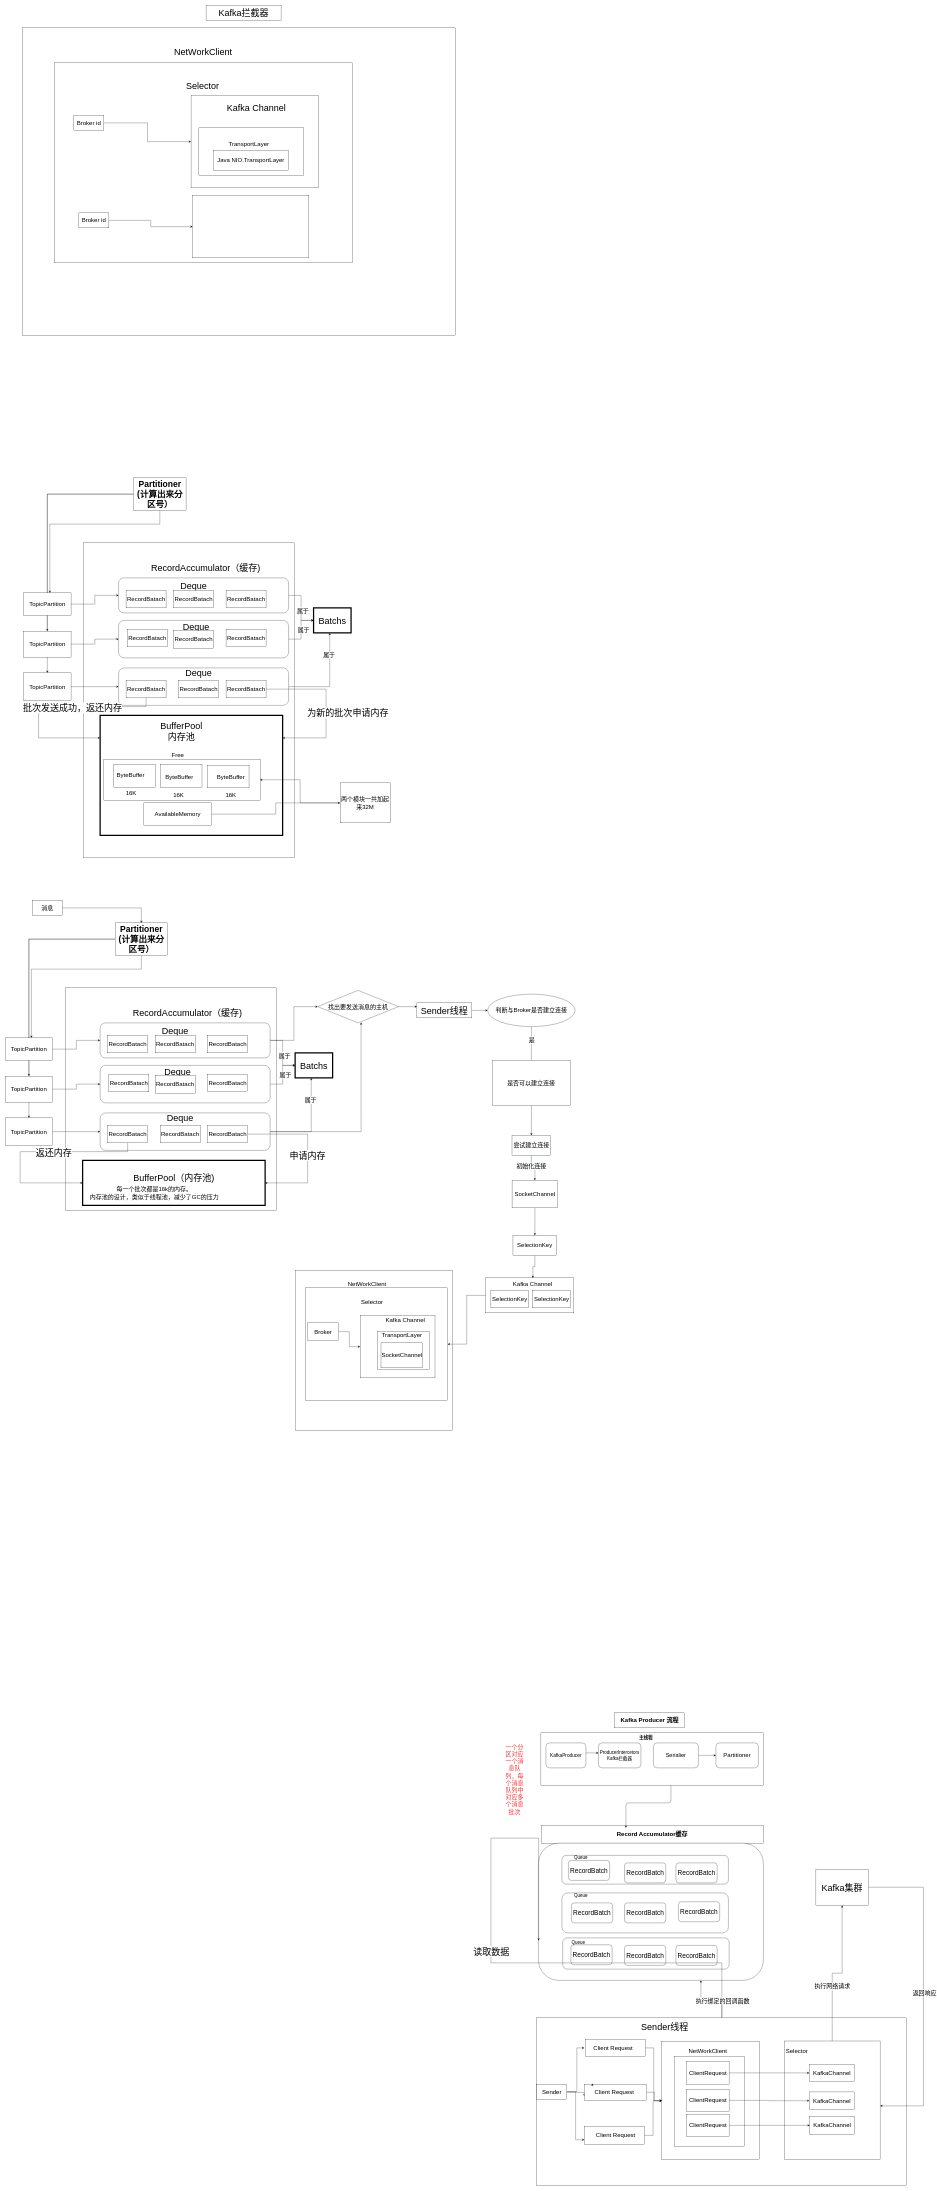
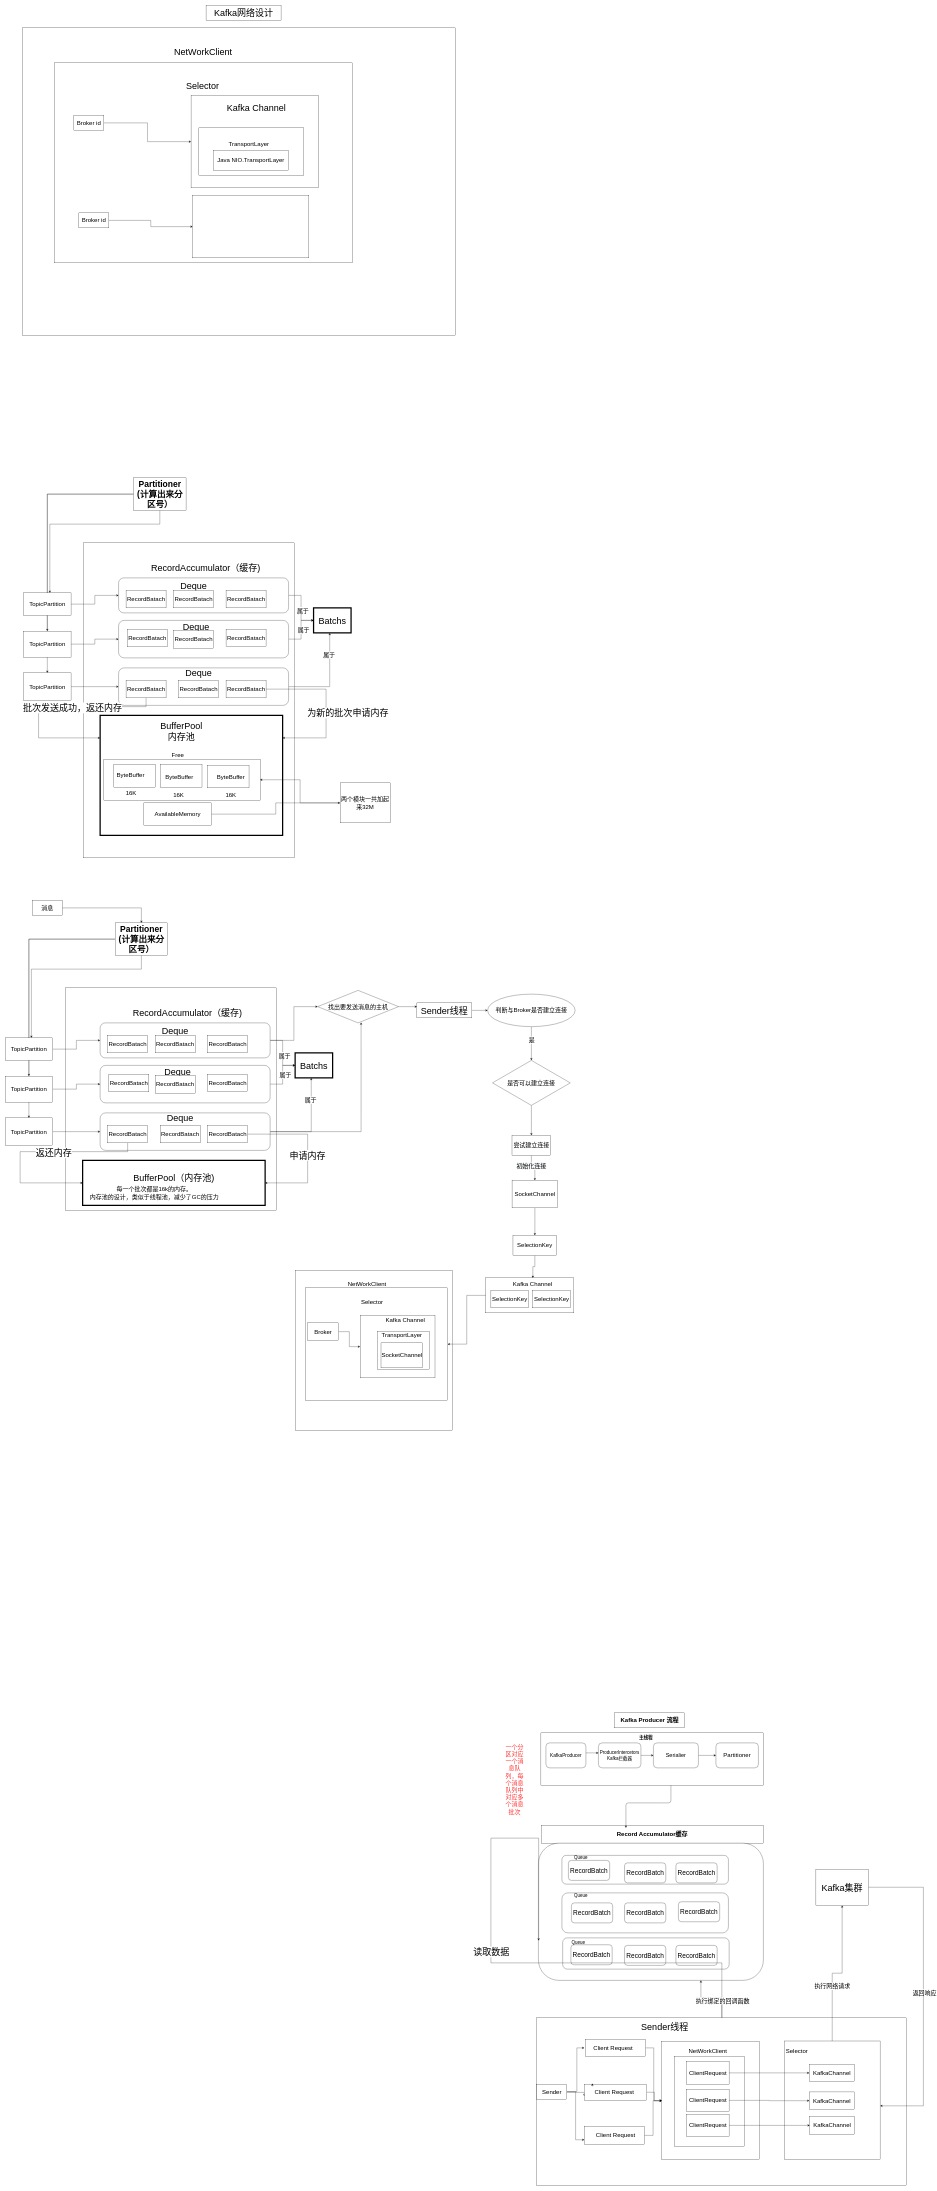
(244, 13) -> (244, 13)
(531, 1058) -> (531, 1057)
(531, 1083) -> (531, 1083)
none -> (650, 1755)
